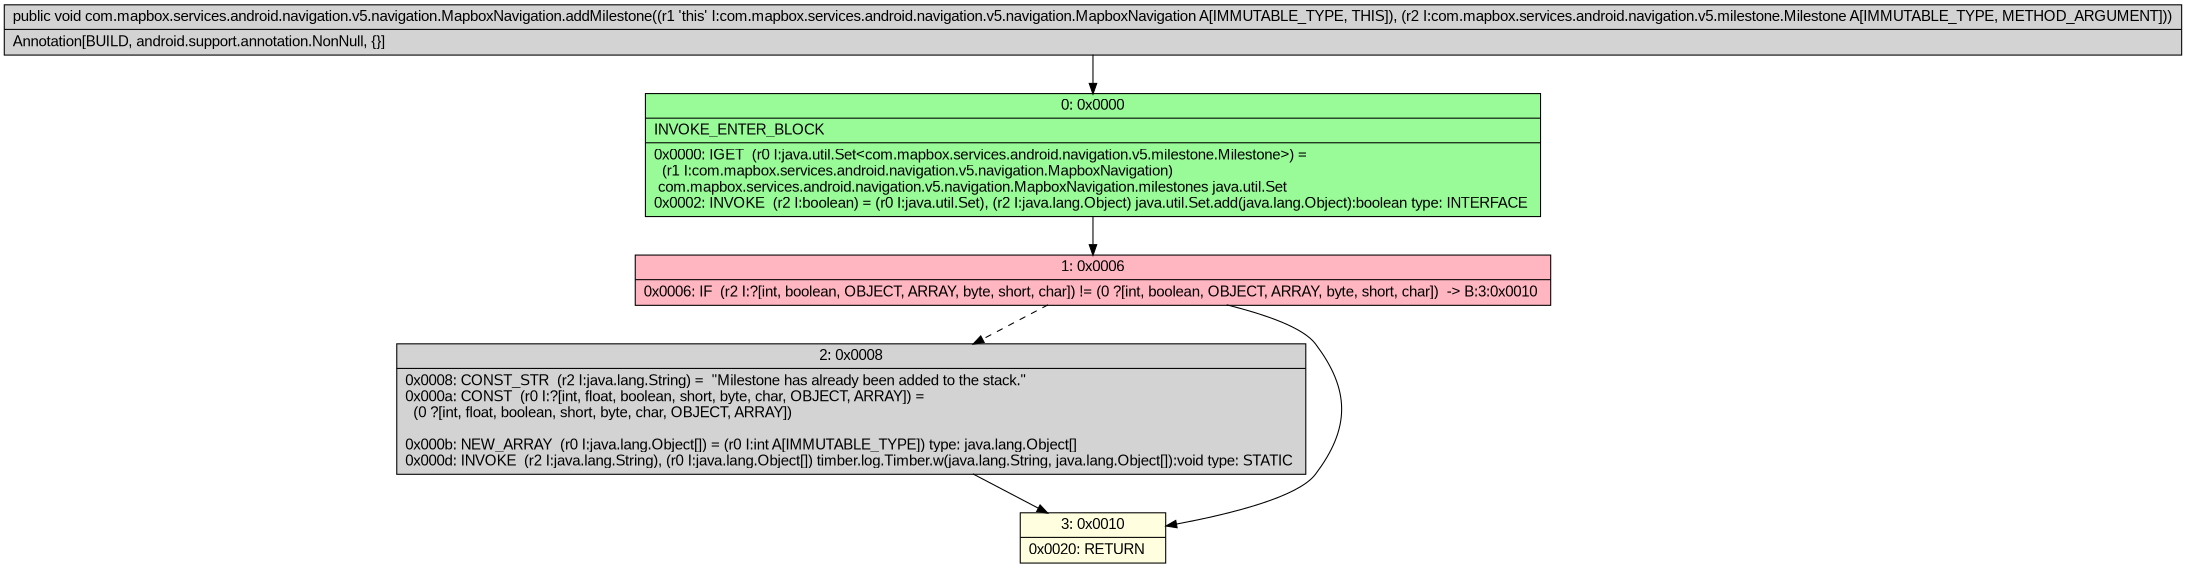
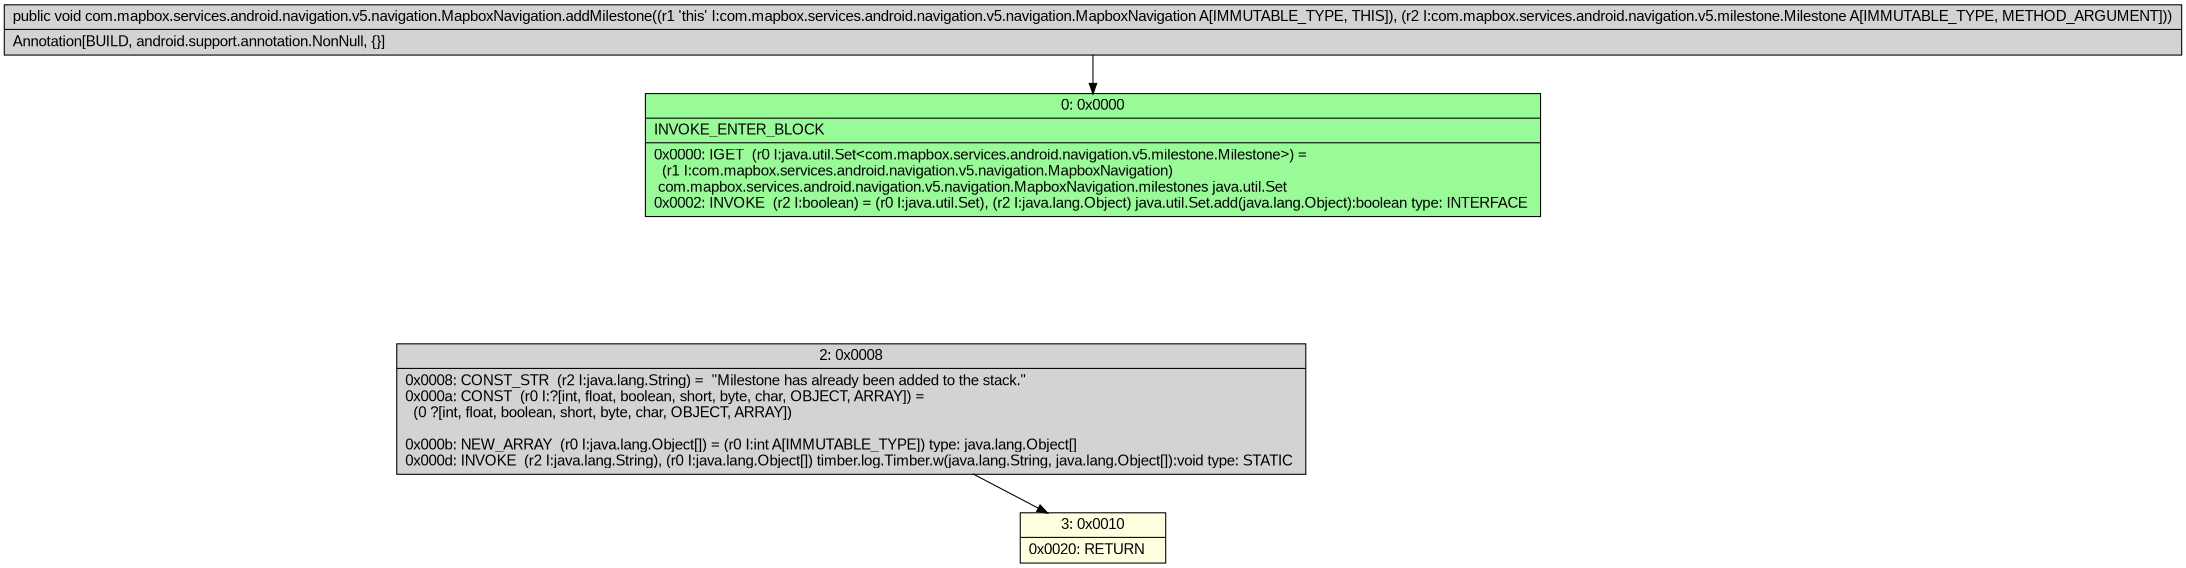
(1093, 280) -> none
